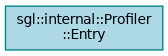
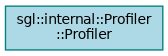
(84, 28) -> (84, 28)
